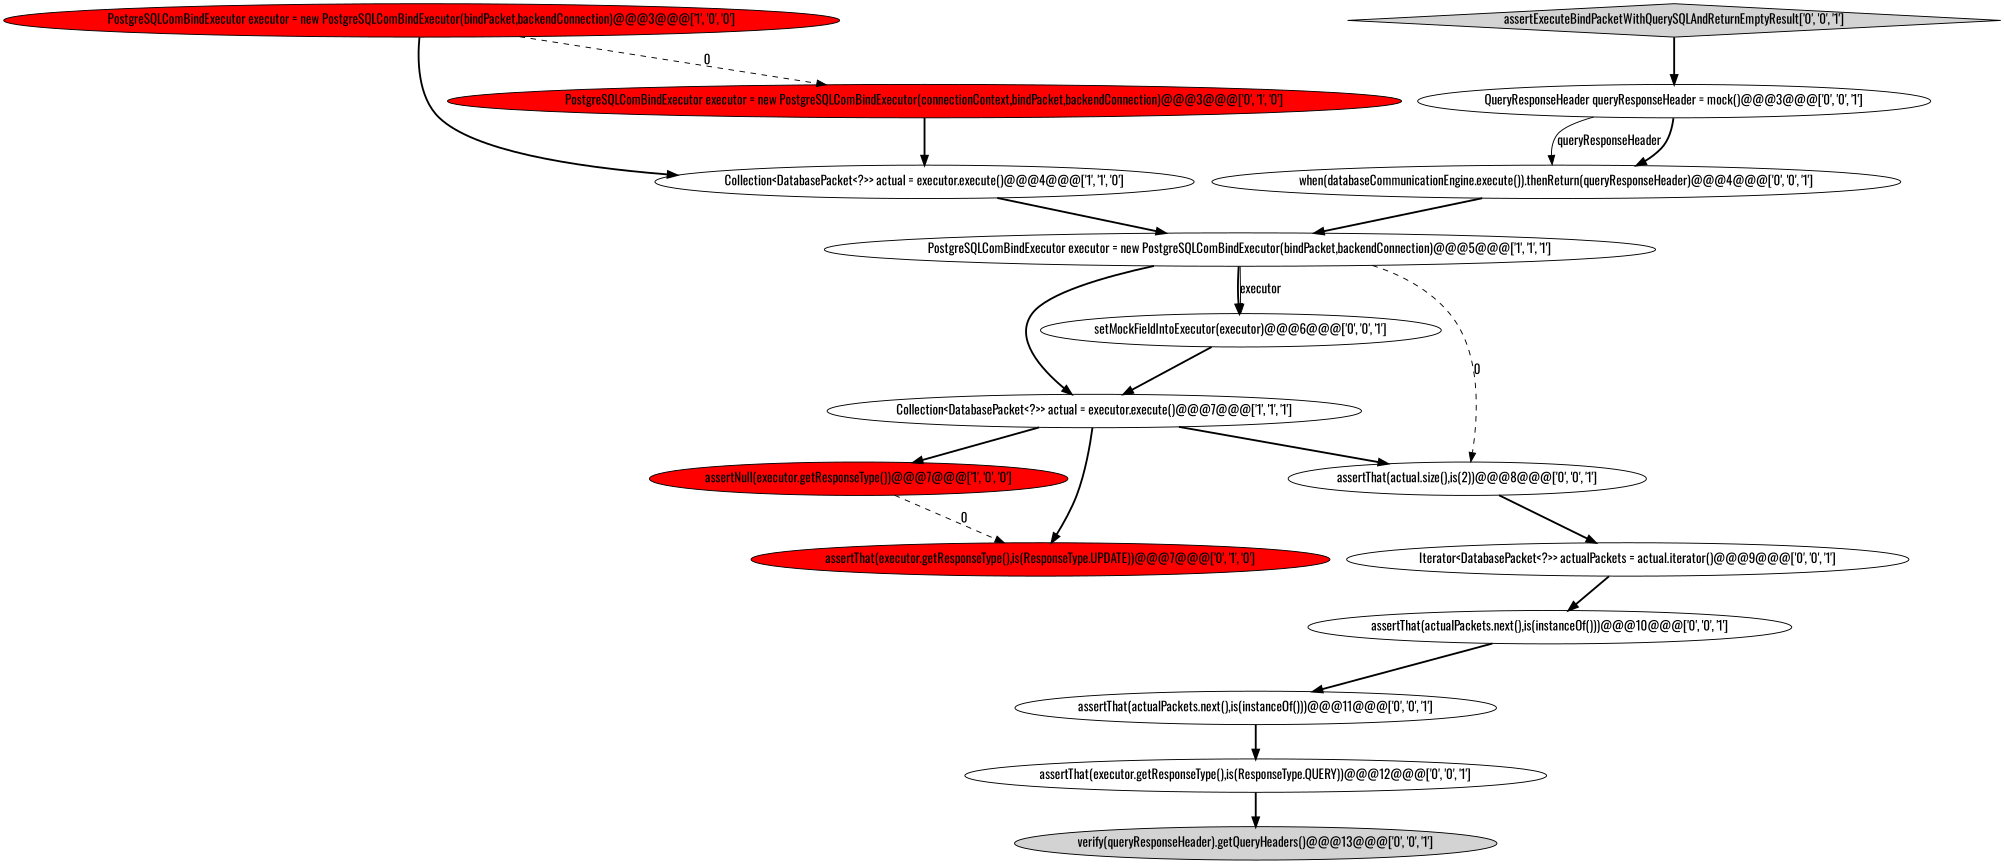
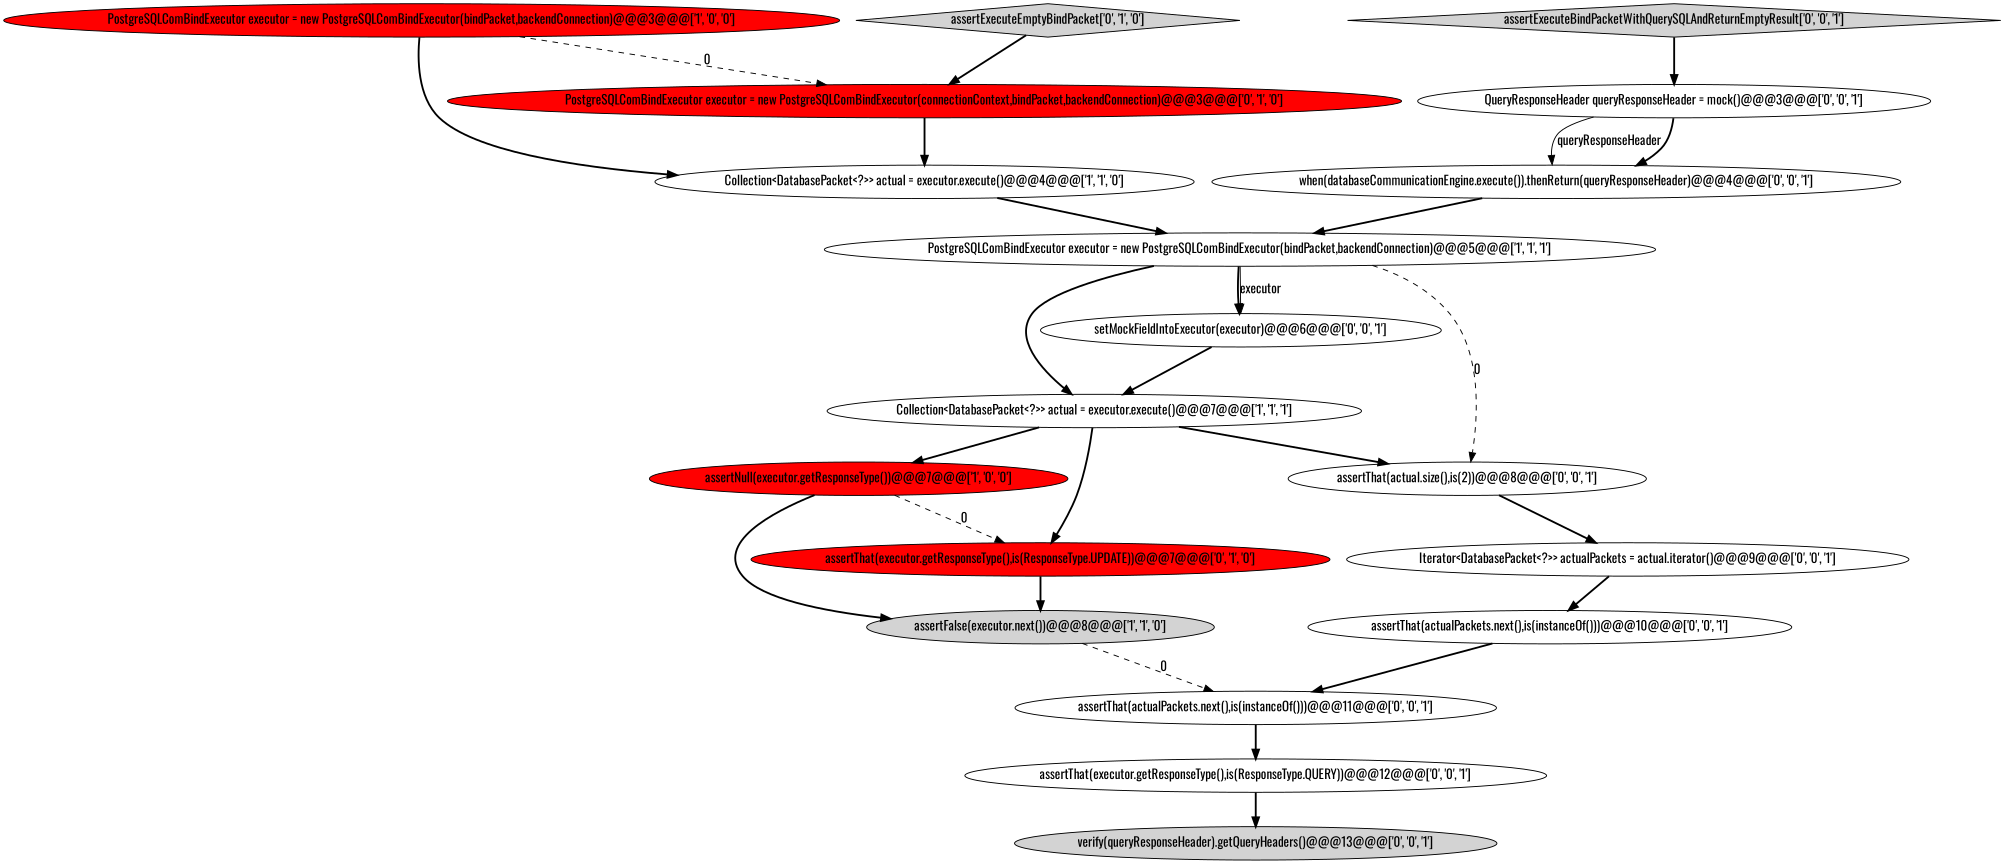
none -> (1048, 20)
none -> (1041, 627)
